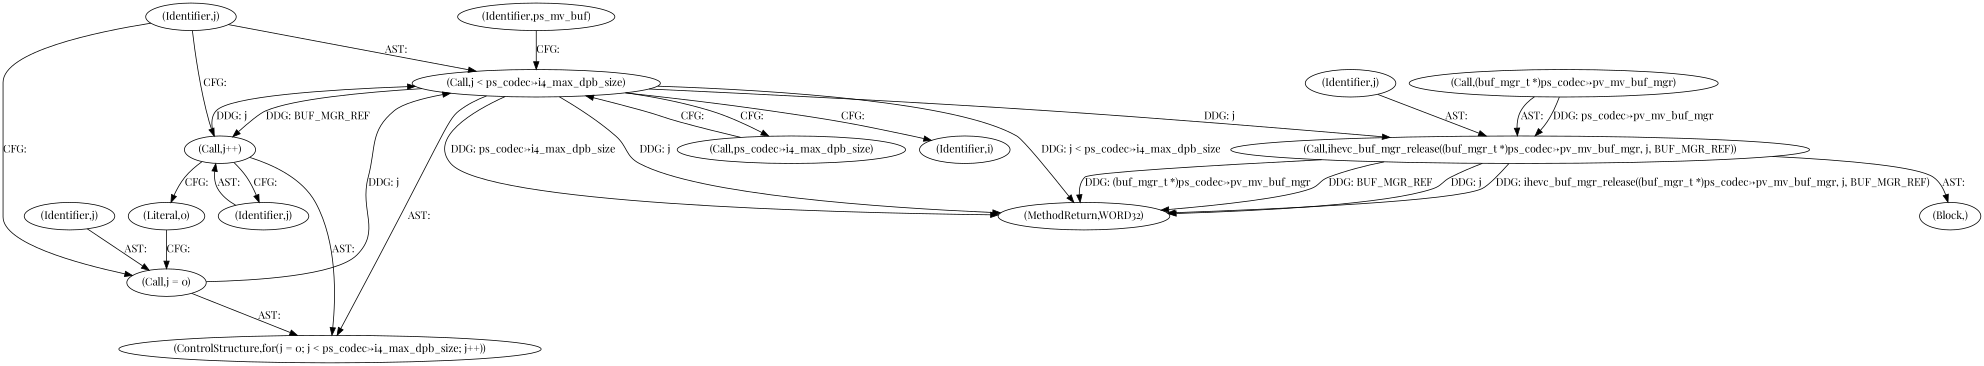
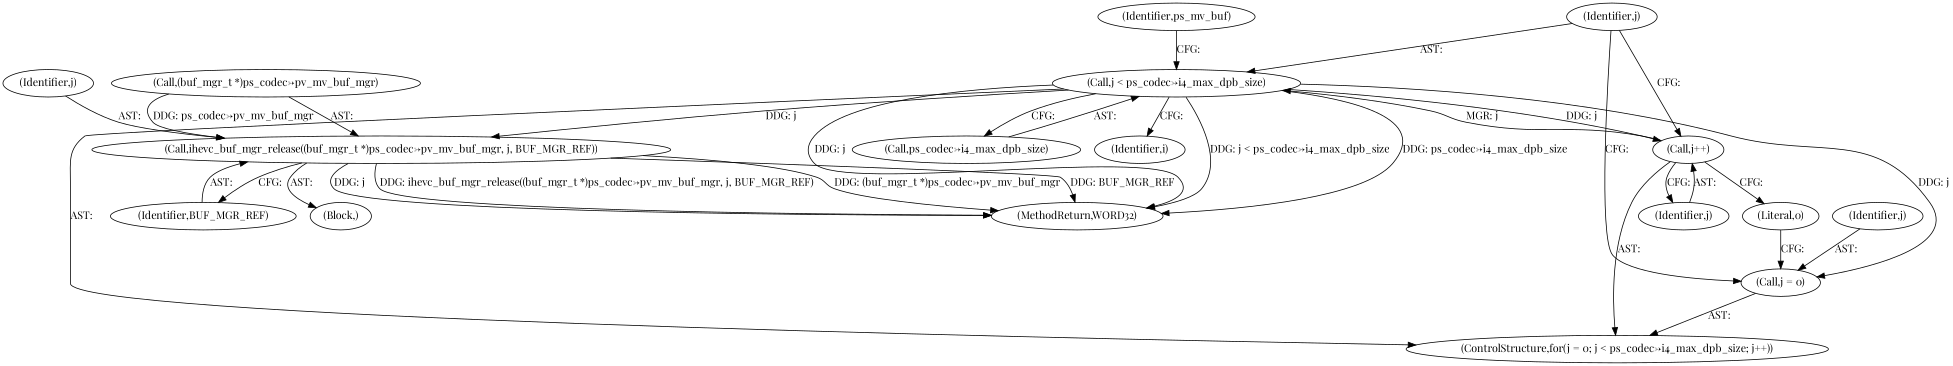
(232, 116) -> (1482, 116)
(318, 116) -> (1582, 116)
(694, 116) -> (1107, 116)
none -> (203, 216)
(368, 233) -> (1698, 128)
